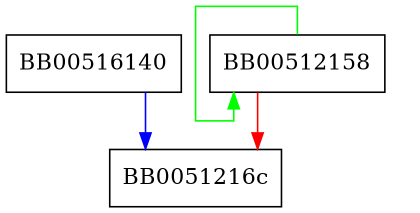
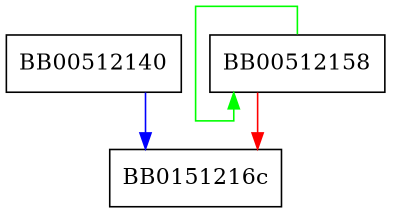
(94, 64) -> (94, 64)
(196, 178) -> (196, 178)
